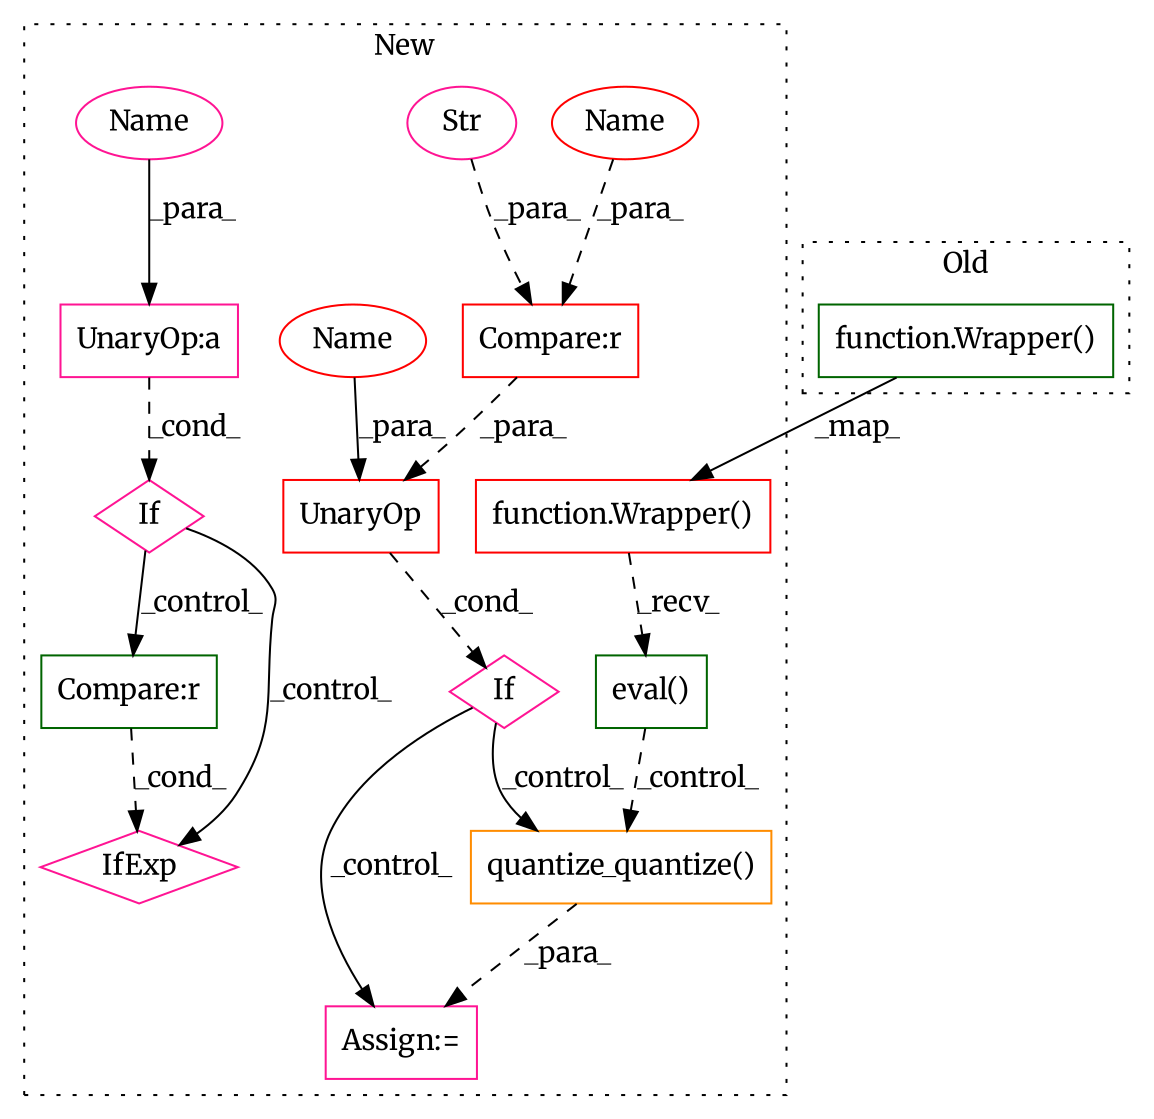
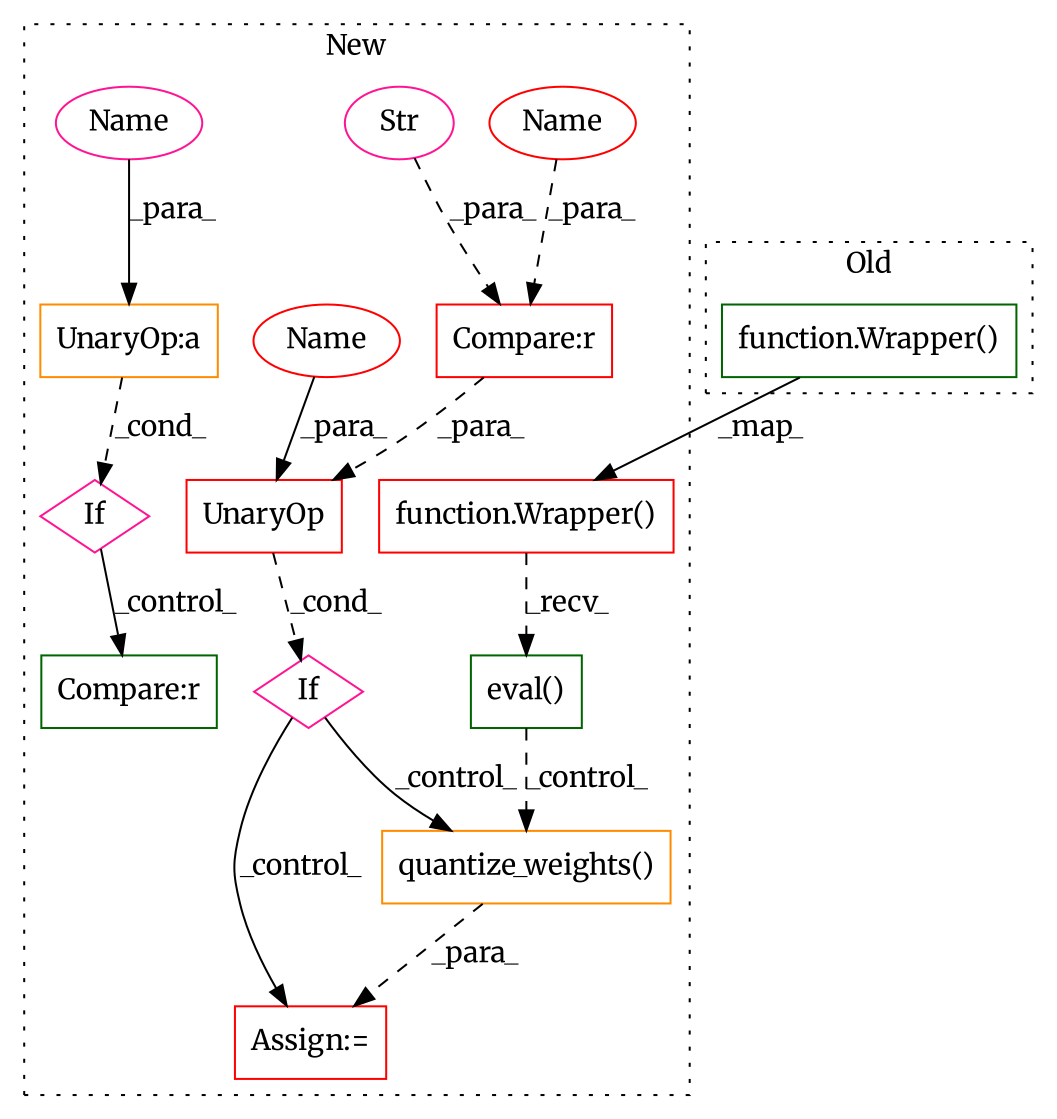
(149, 341) -> (129, 341)
(139, 867) -> none
(621, 867) -> (526, 867)
(401, 1043) -> (311, 1043)
